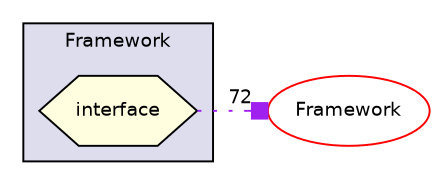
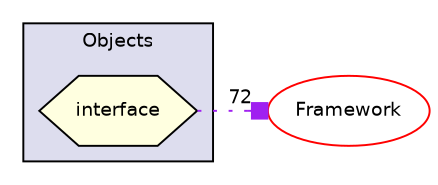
(118, 42) -> (118, 42)
